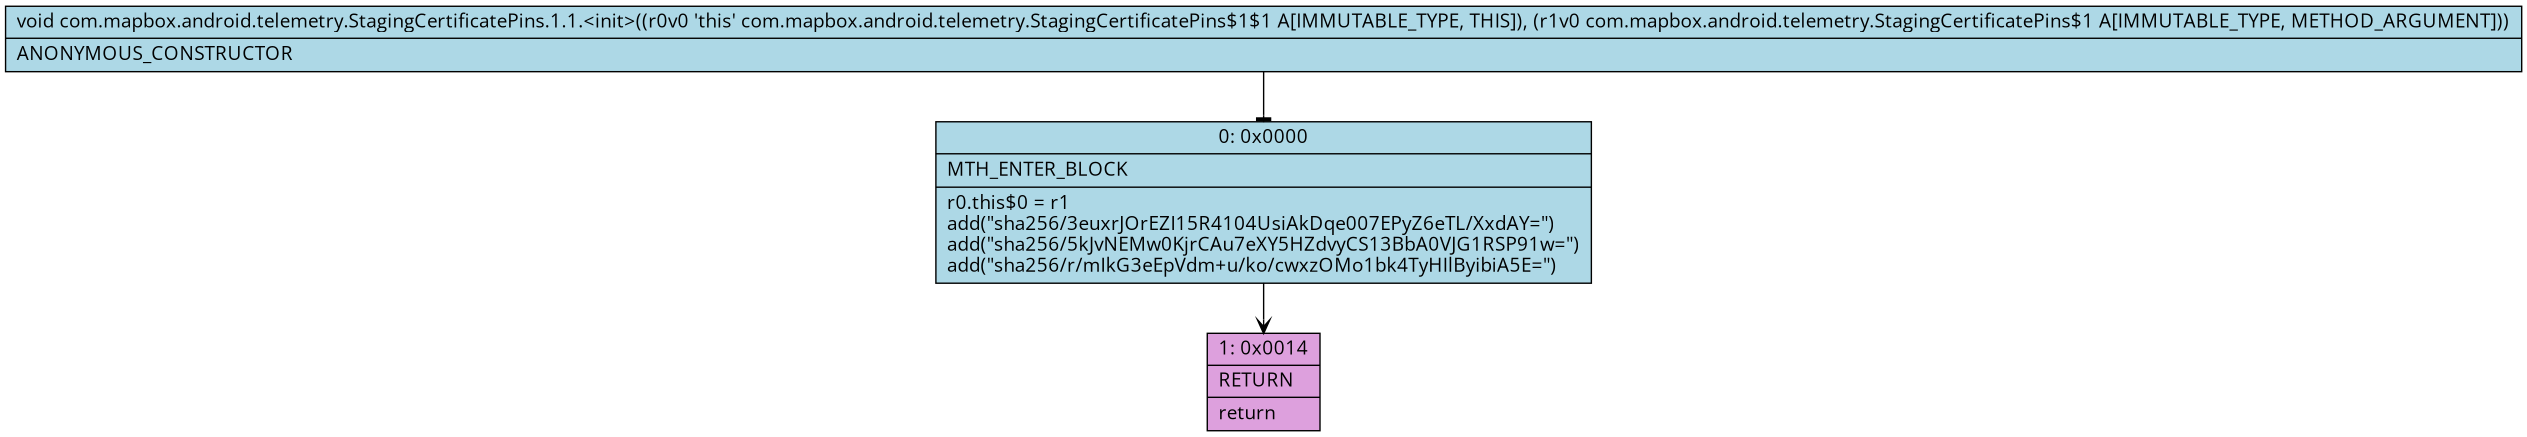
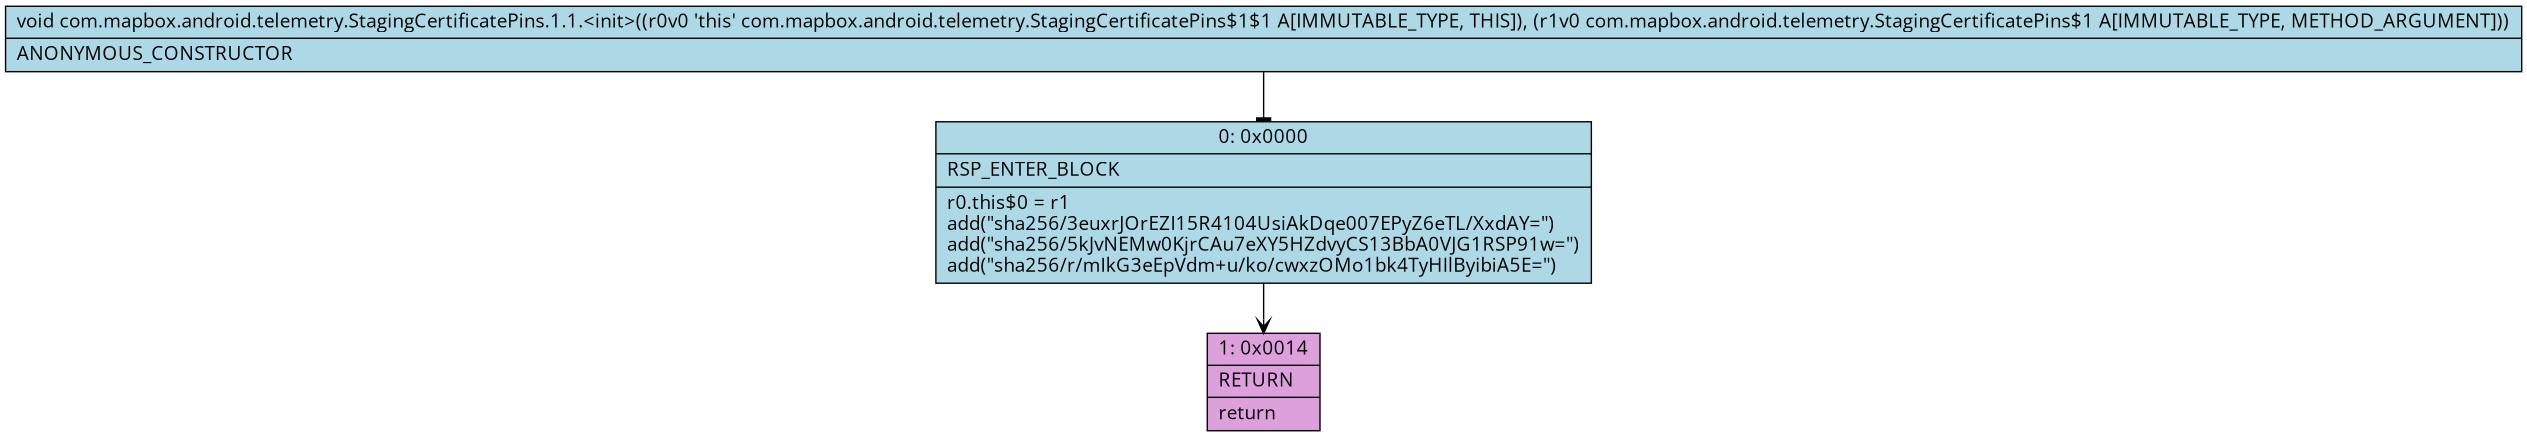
(1037, 170) -> (1033, 170)
